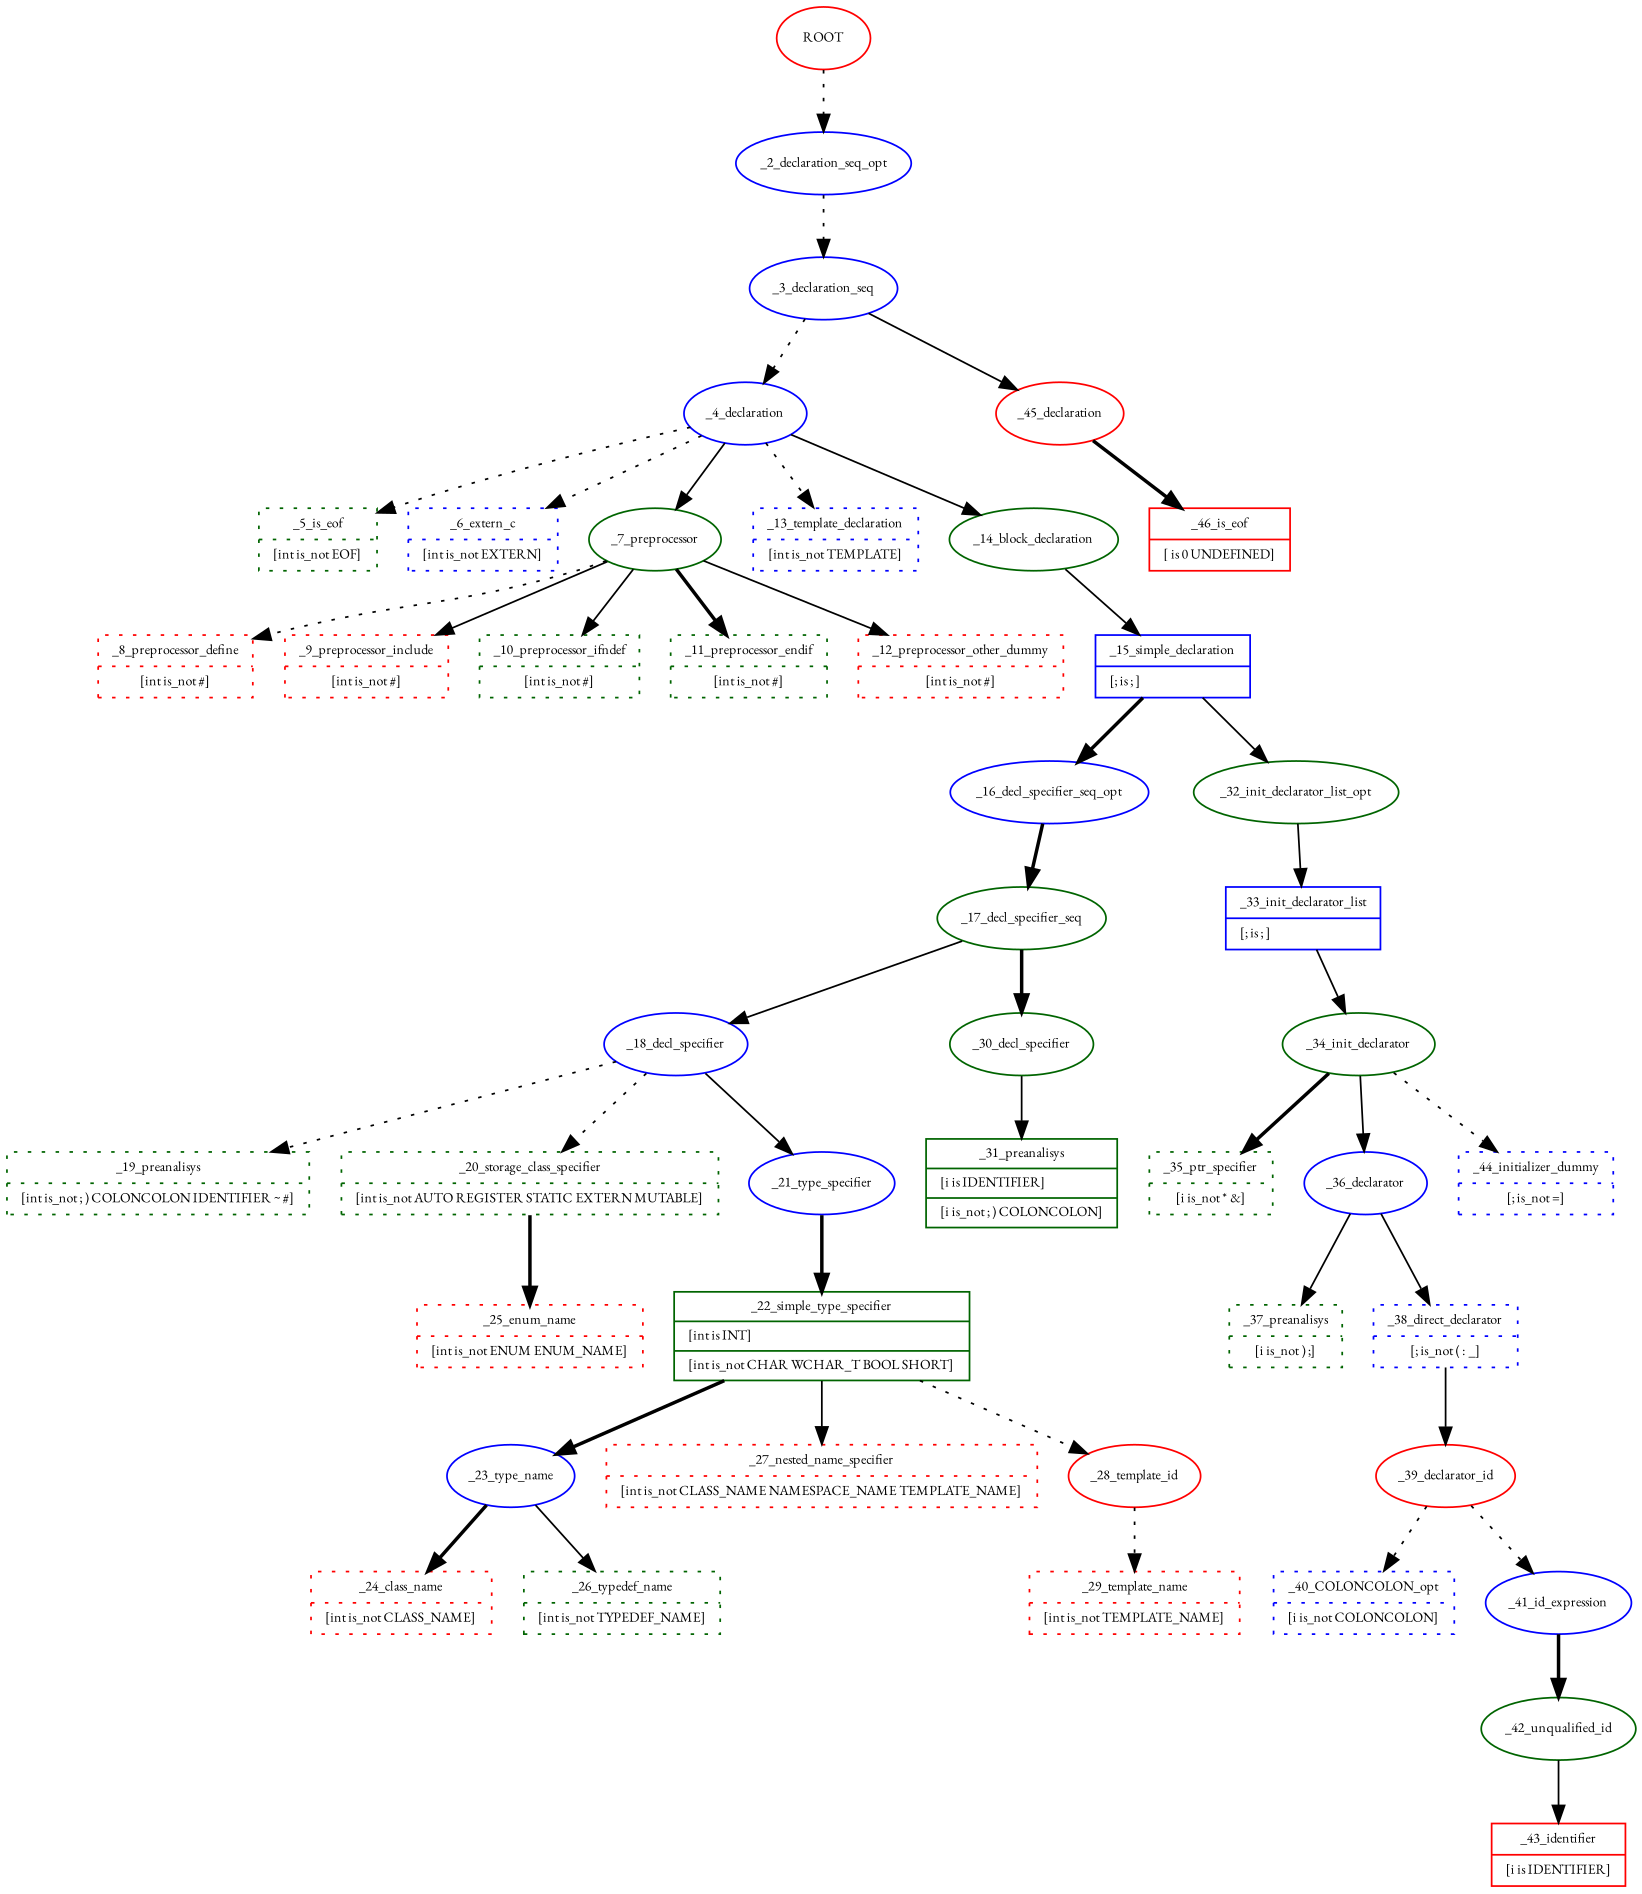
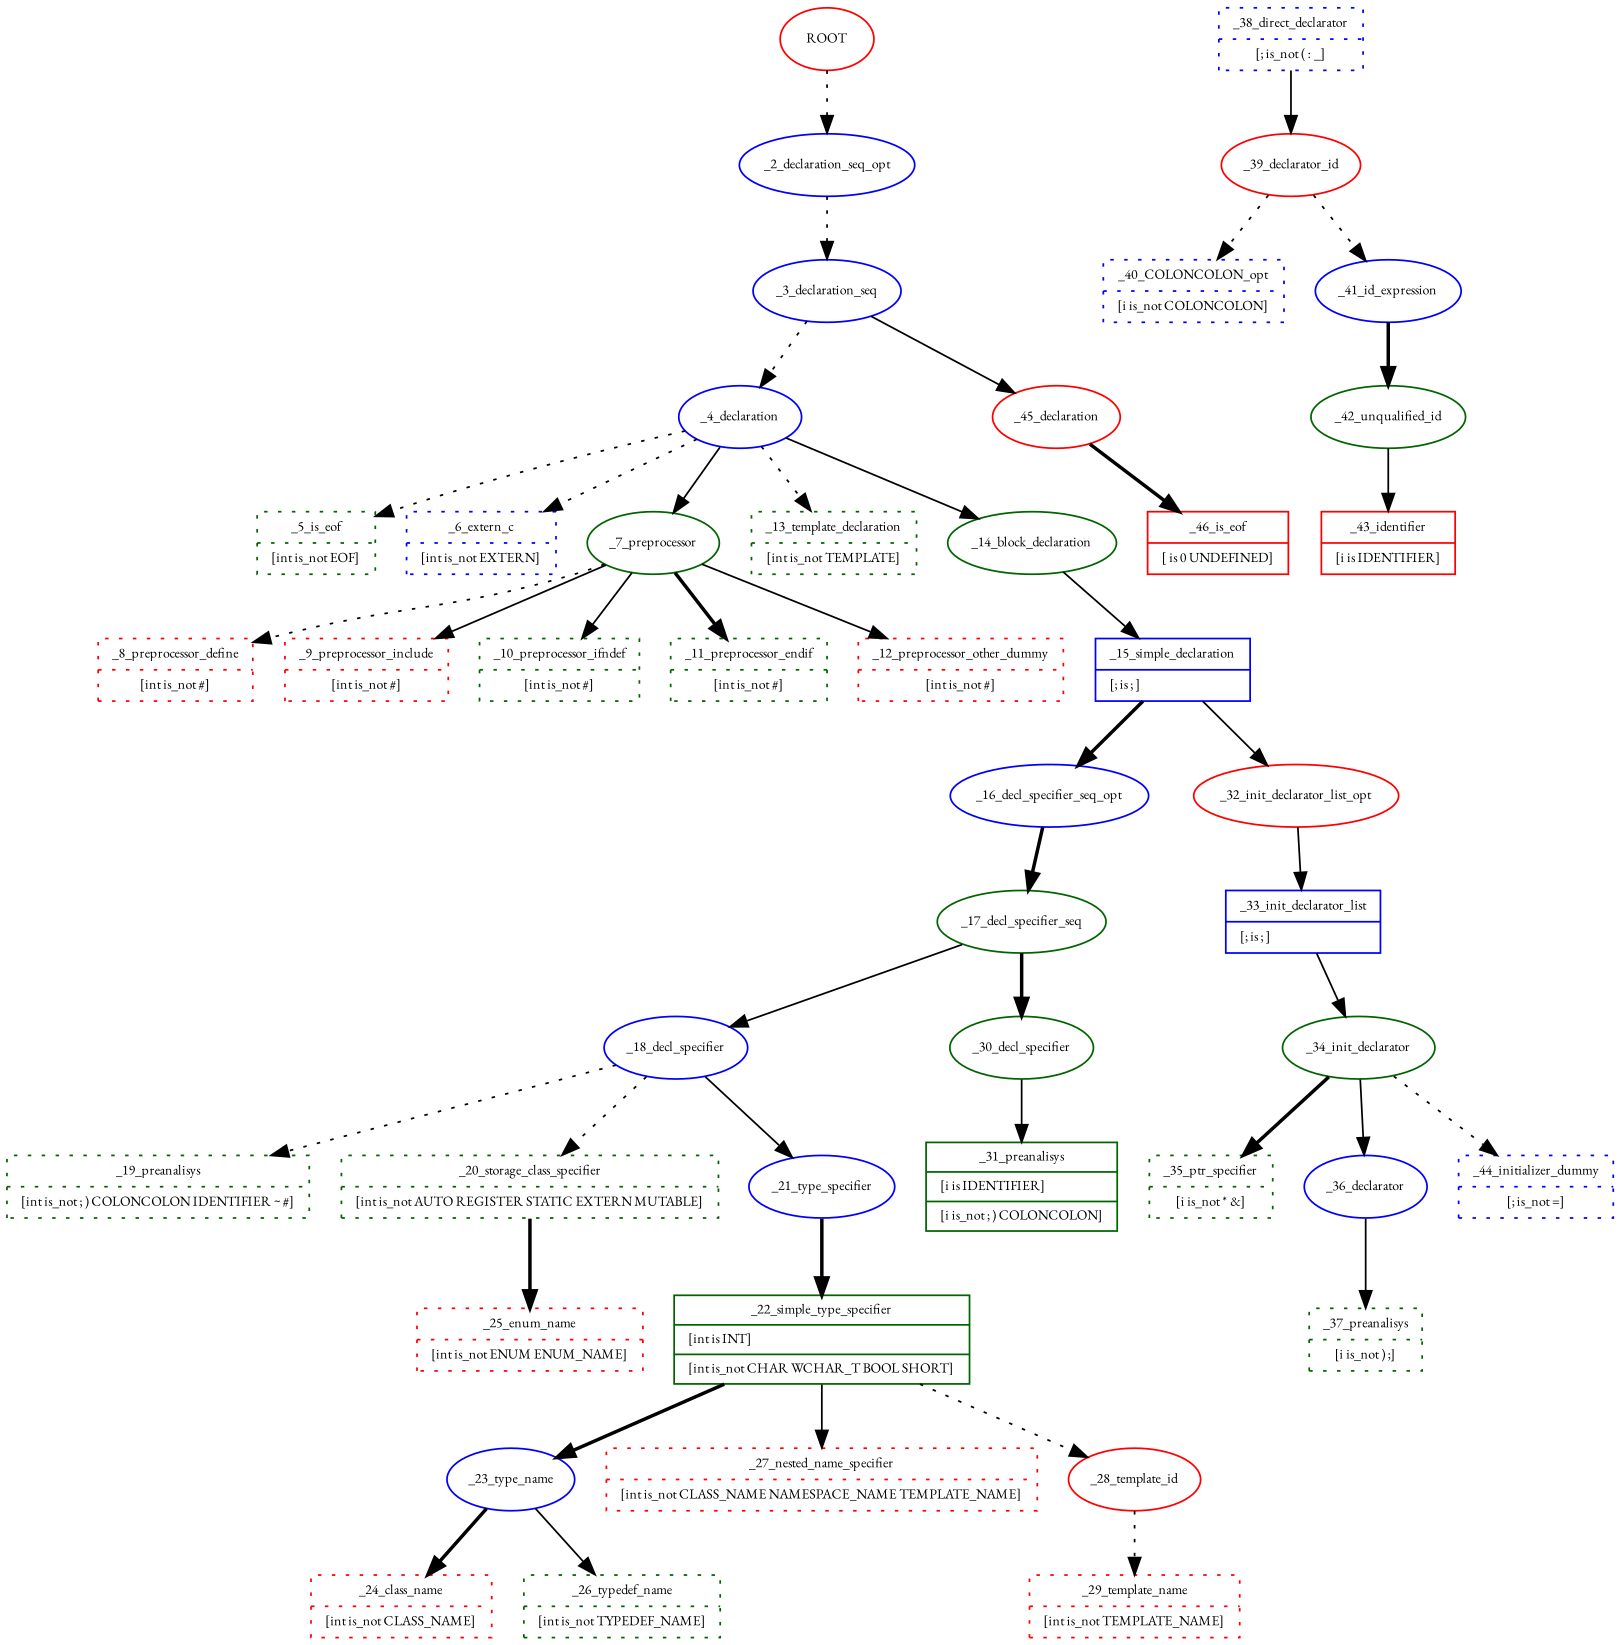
(836, 539) -> (834, 543)
(1296, 792) -> (1296, 796)
(1401, 1251) -> none
